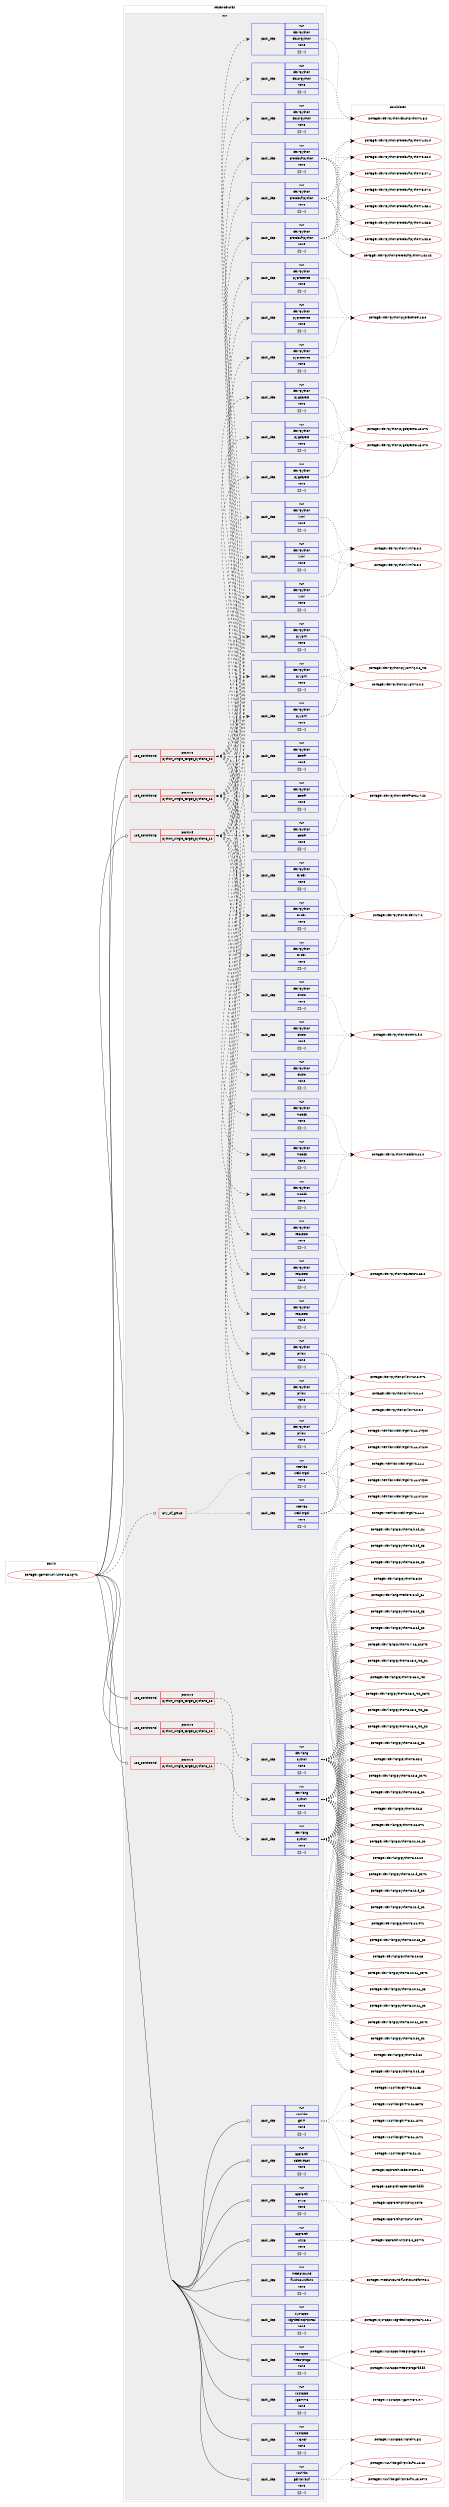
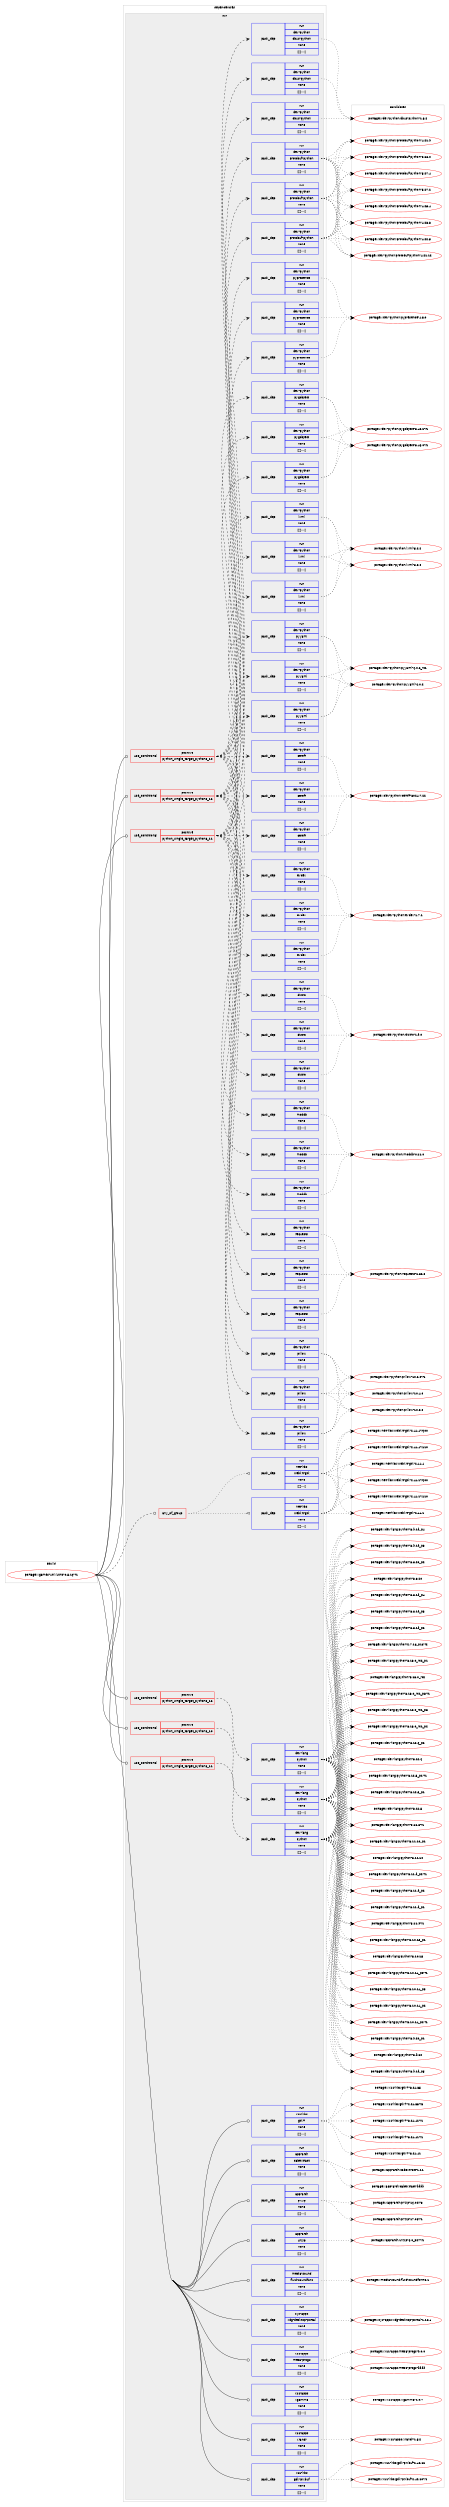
(398, 1595) -> (398, 1595)
